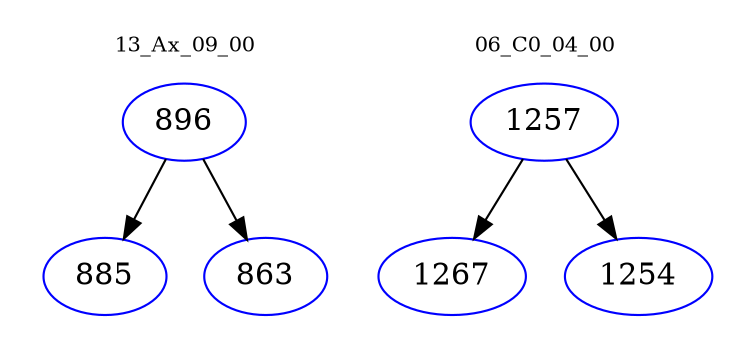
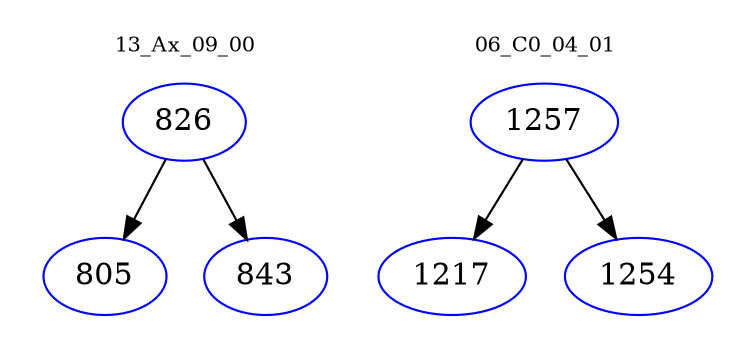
(545, 46) -> (545, 46)
(184, 122) -> (184, 122)
(105, 276) -> (105, 276)
(266, 276) -> (266, 276)
(452, 276) -> (452, 276)
